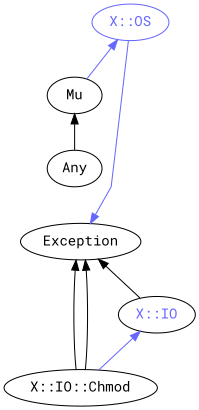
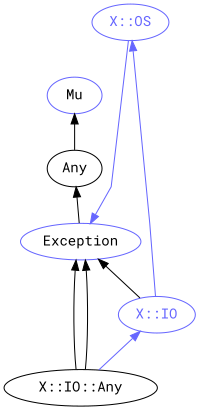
(99, 63) -> (145, 174)
(75, 95) -> (75, 95)
none -> (78, 210)
(81, 242) -> (81, 242)
(157, 315) -> (157, 315)
(81, 388) -> (81, 388)
